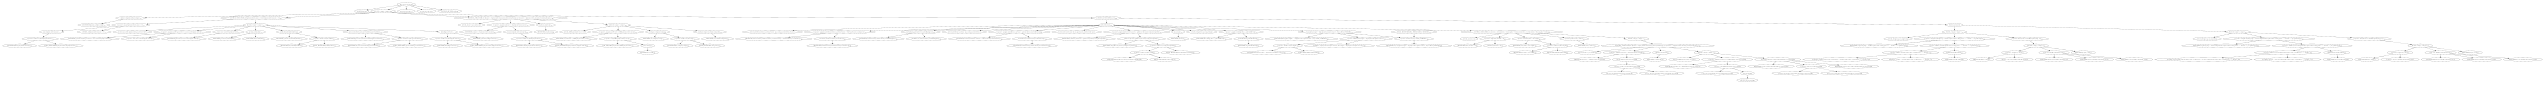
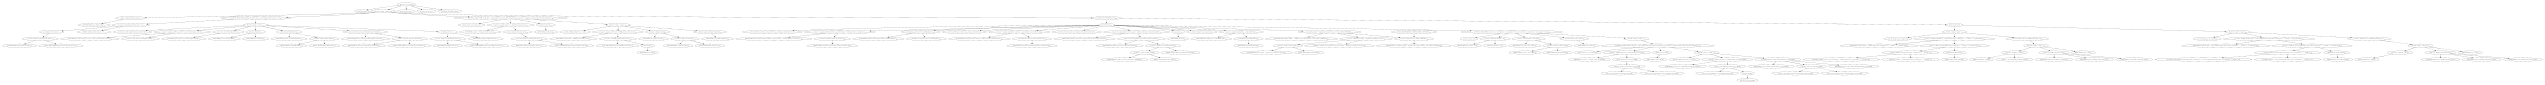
(2400, 60) -> none
